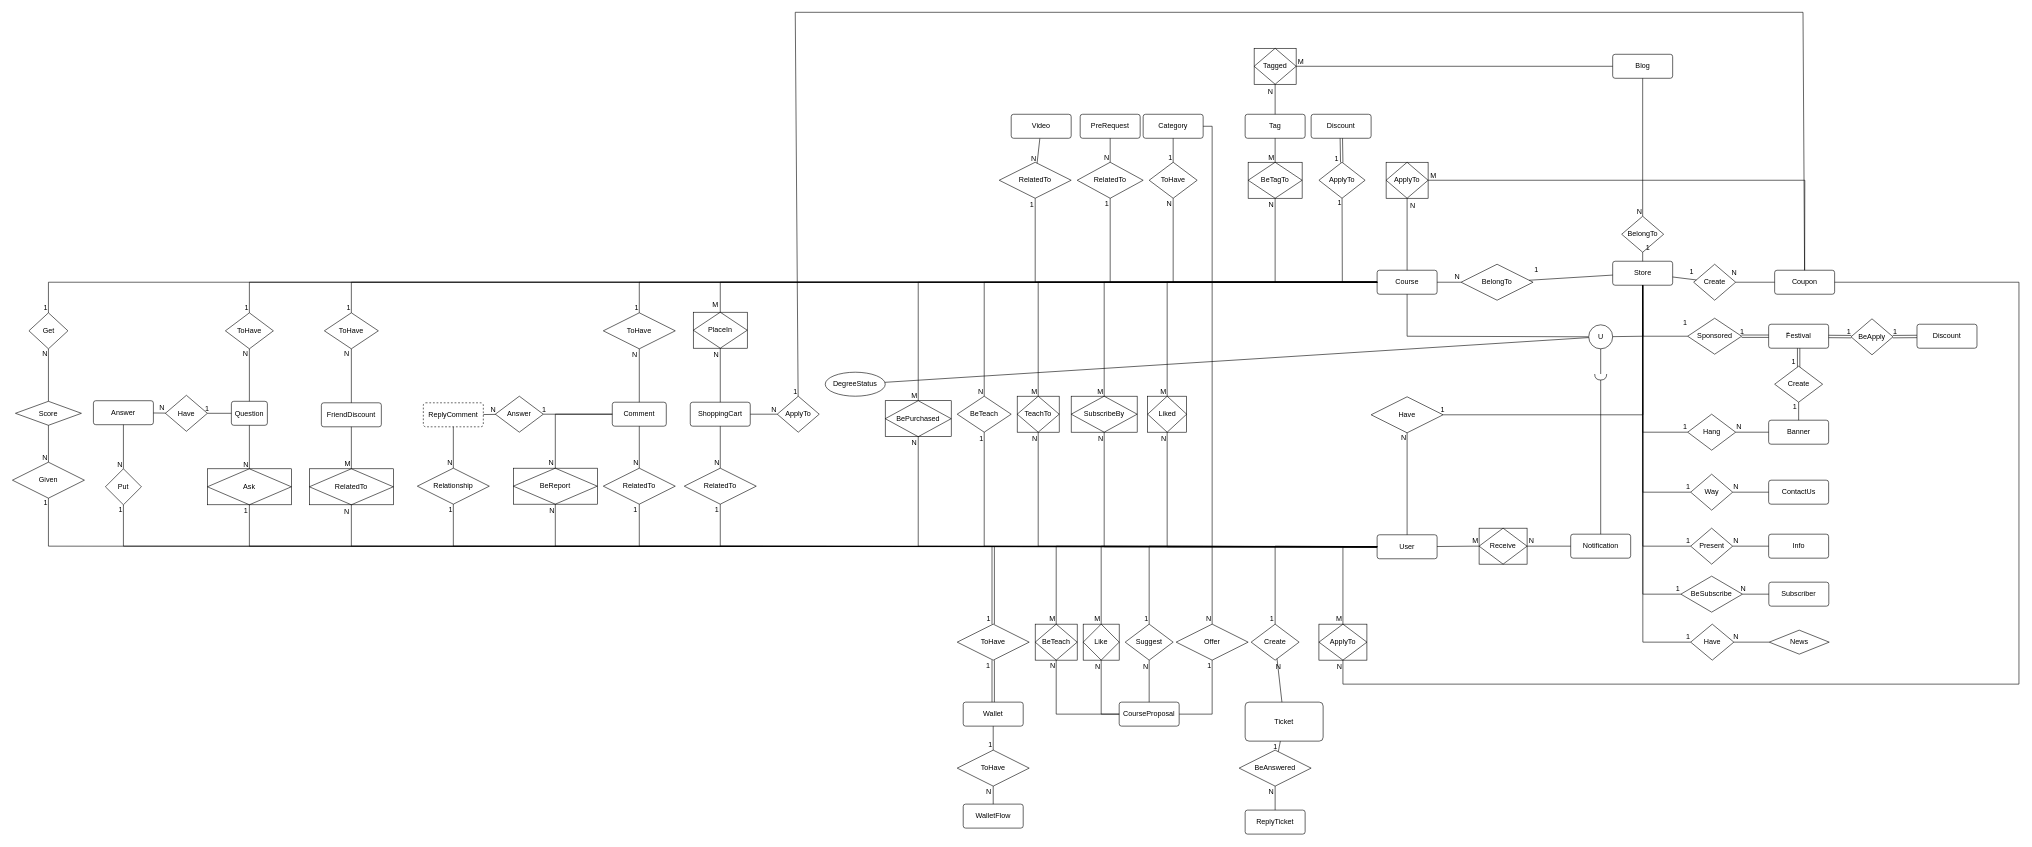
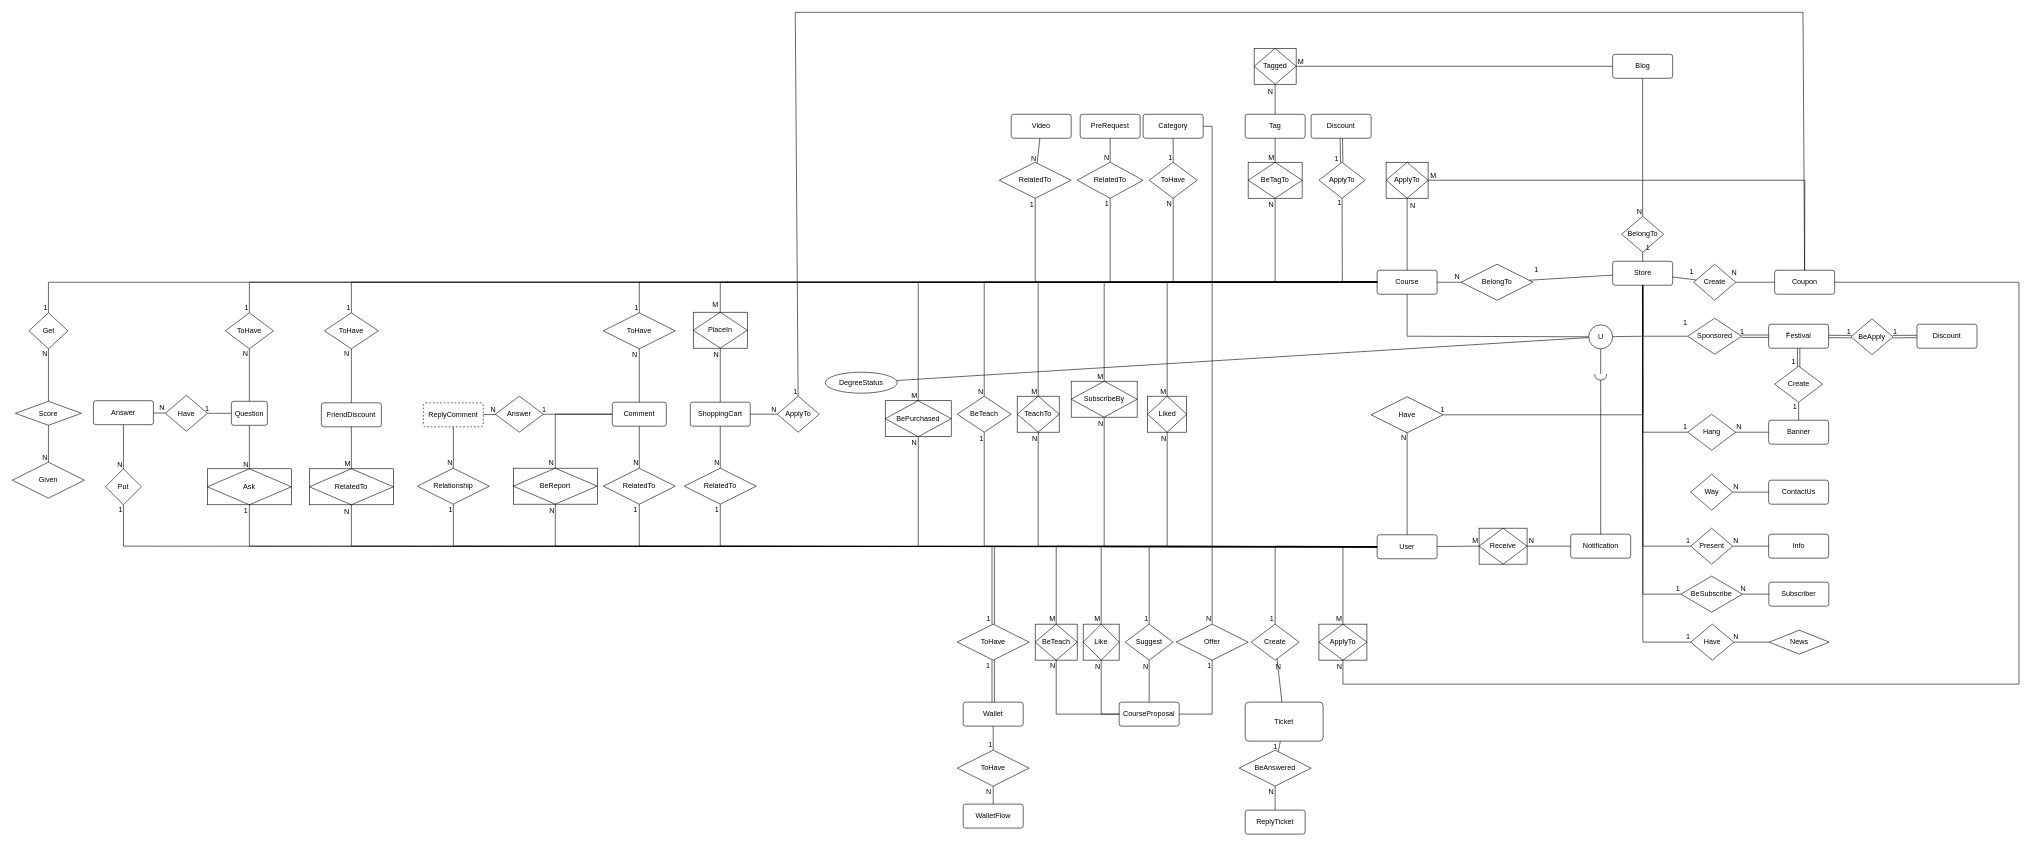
(855, 384) -> (861, 383)
(1104, 414) -> (1104, 399)
(1668, 492) -> none
(61, 546) -> none
